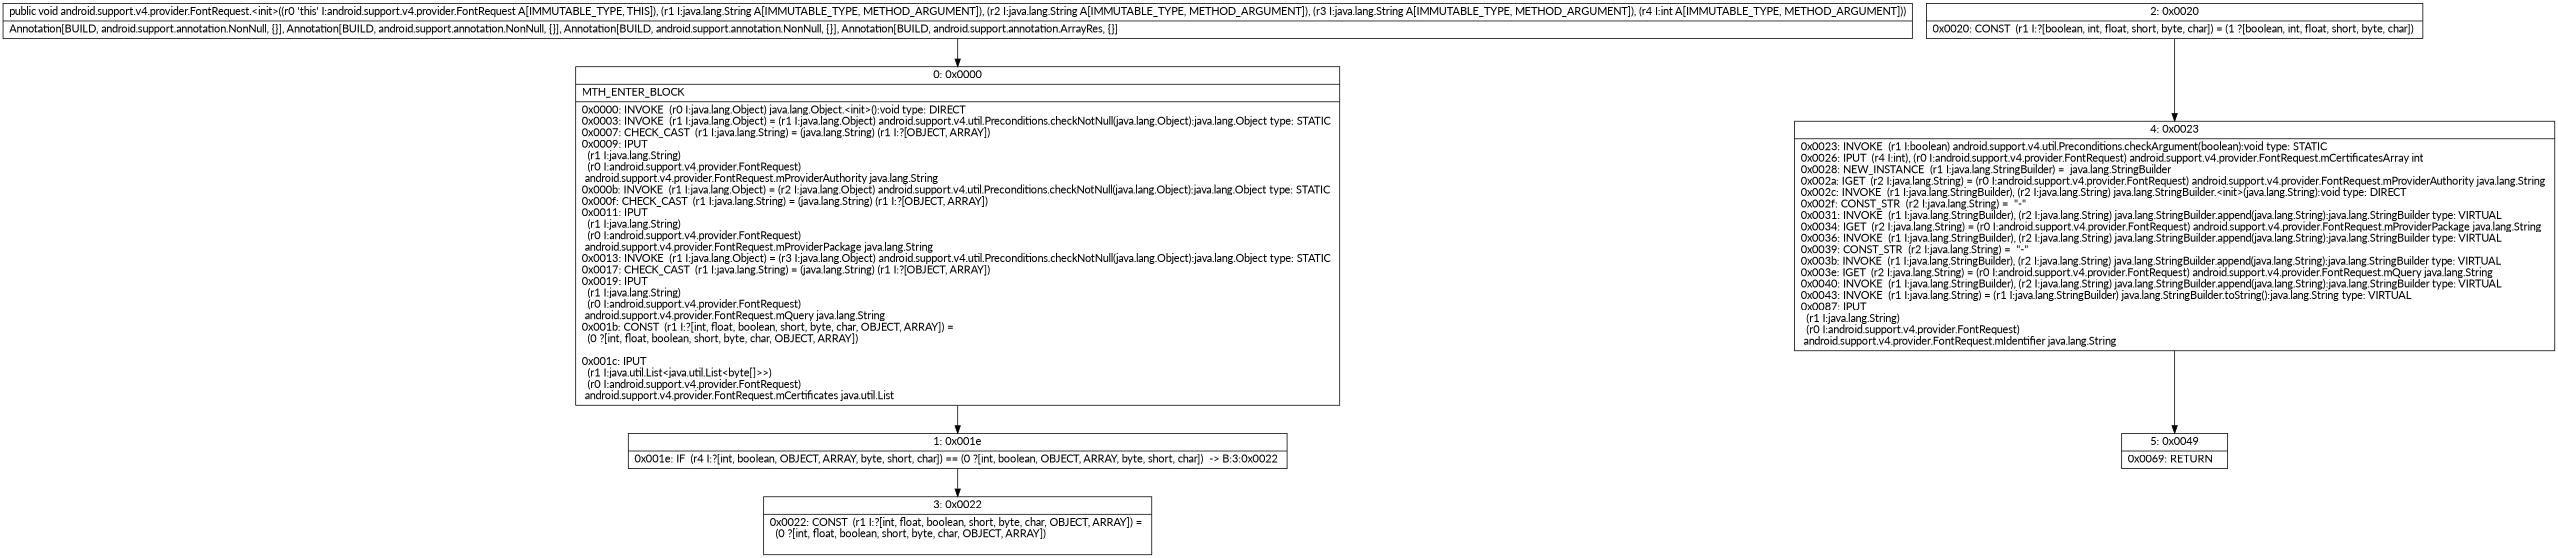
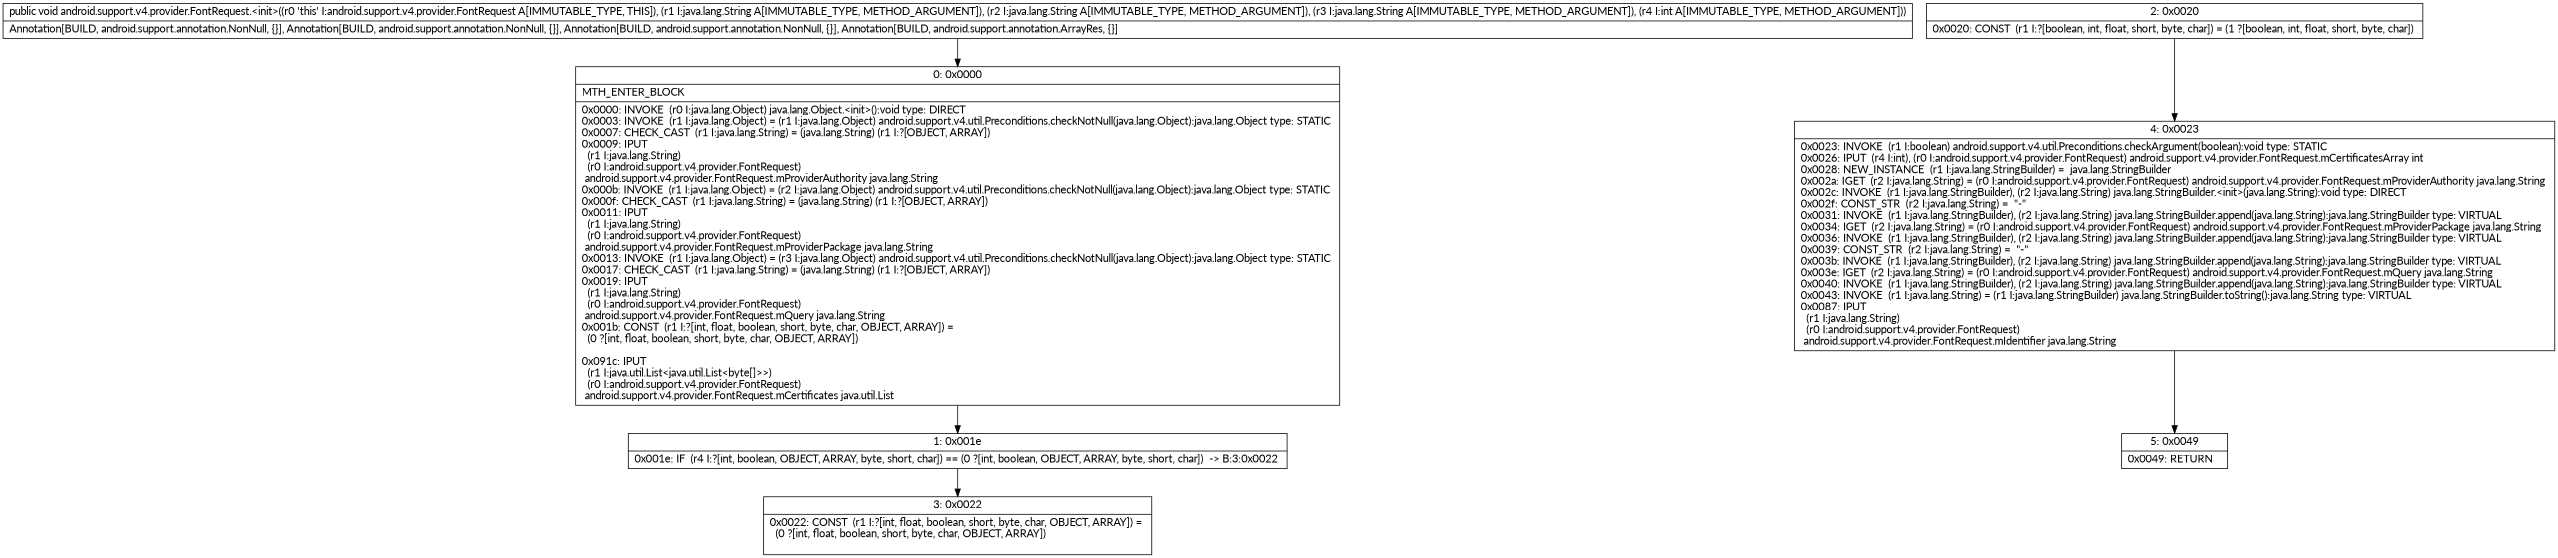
(617, 362) -> (617, 362)
(2175, 459) -> (2175, 459)
